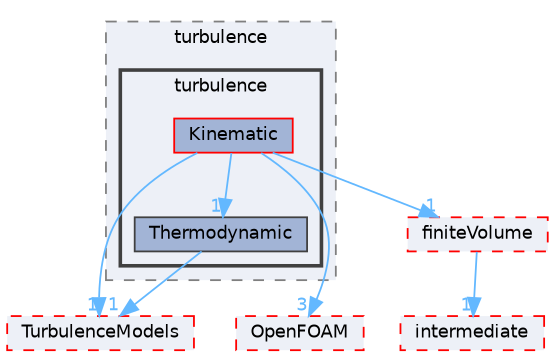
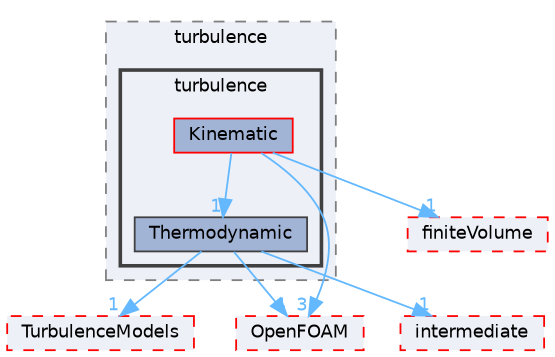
(133, 199) -> none
(475, 275) -> (349, 285)
none -> (255, 277)
